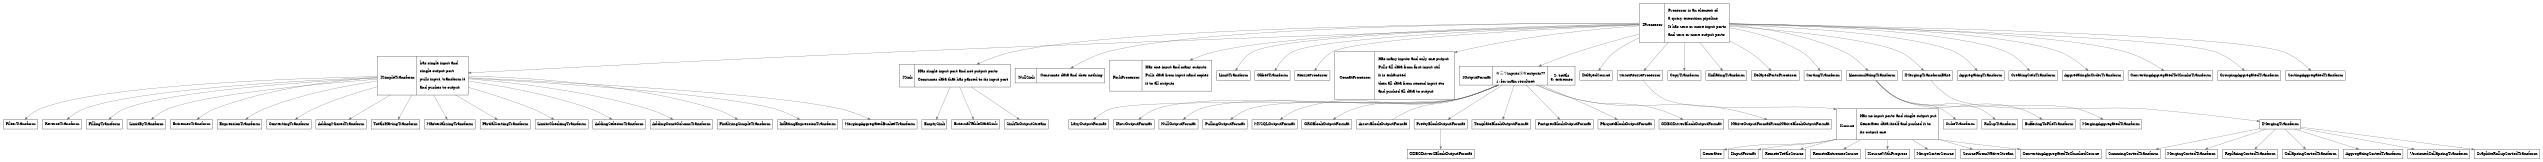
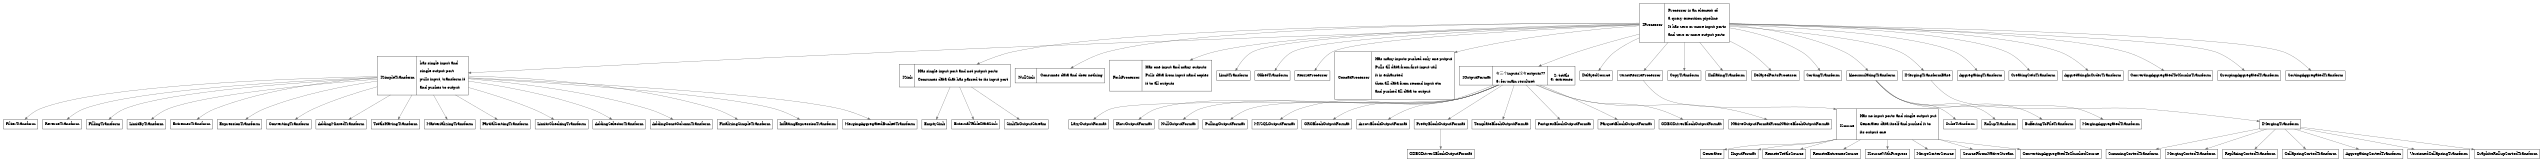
(1413, 59) -> (1413, 59)
(1515, 82) -> (1515, 82)
(1425, 106) -> (1421, 105)
